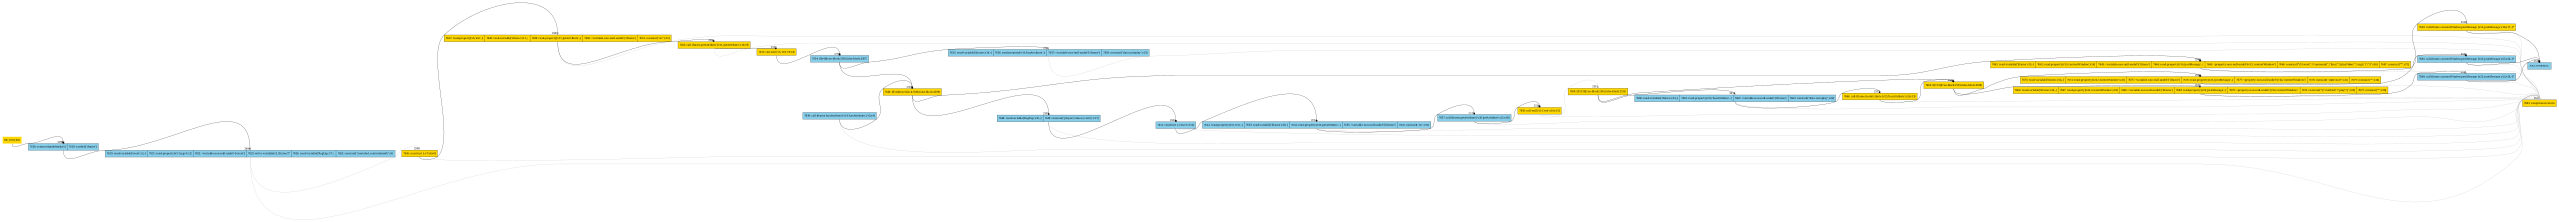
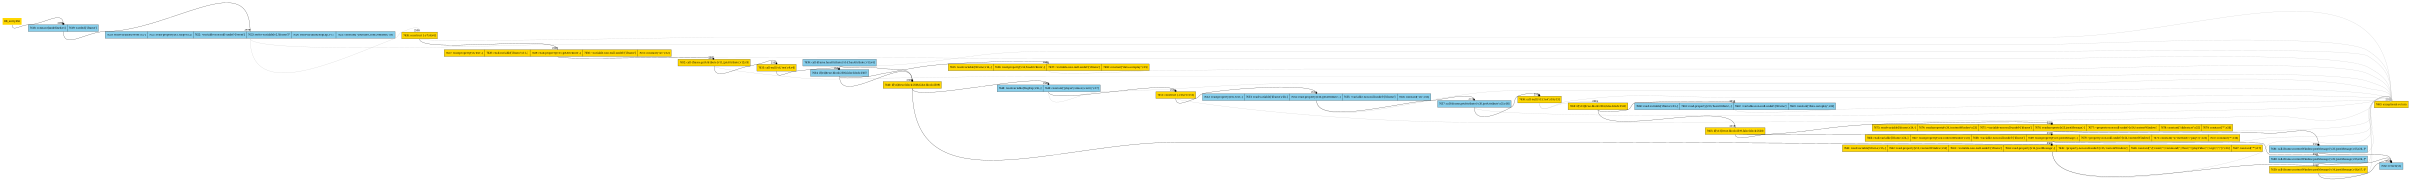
(1049, 53) -> (1049, 67)
(1880, 96) -> none
(1176, 125) -> (1176, 95)
